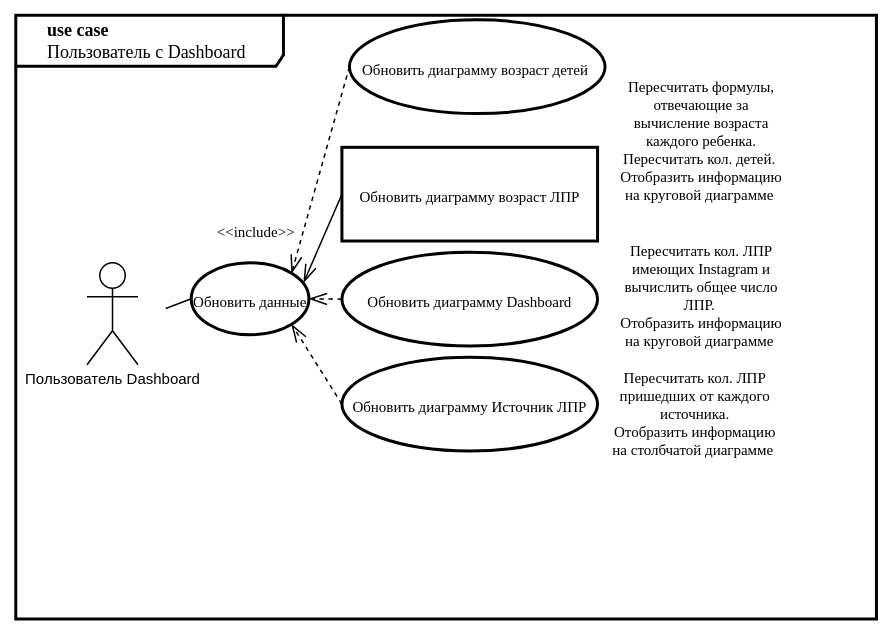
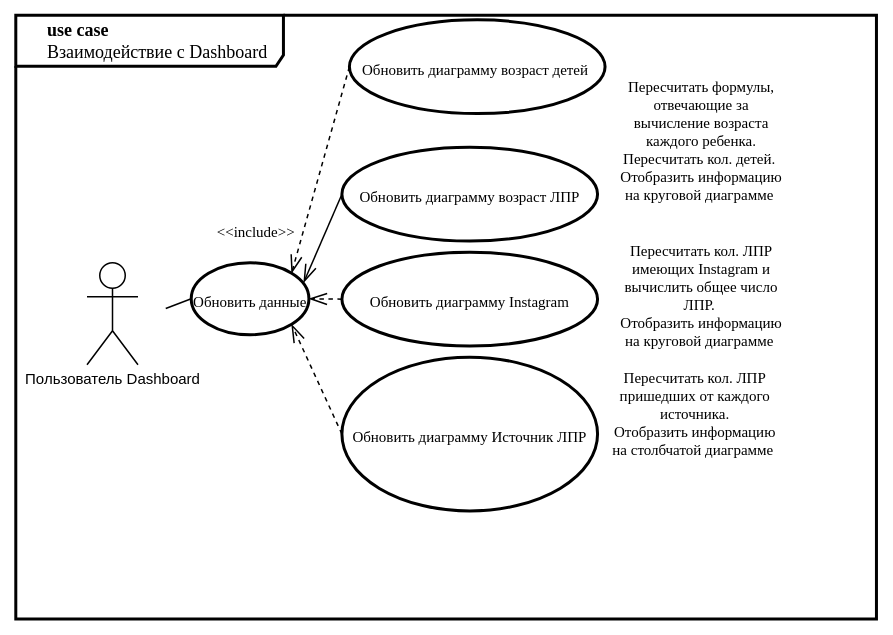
(150, 41) -> (150, 41)
(470, 194) -> (470, 194)
(470, 300) -> (470, 300)
(470, 404) -> (470, 434)
